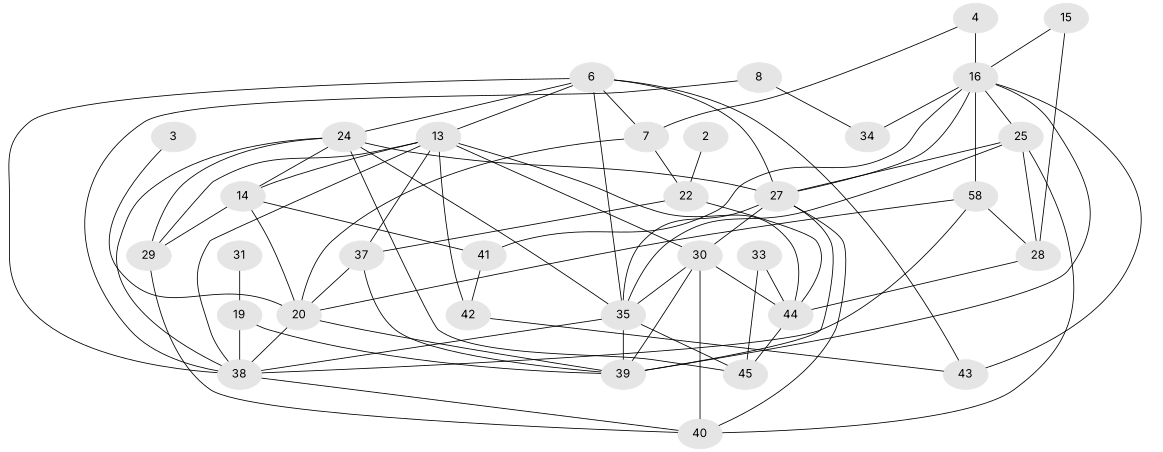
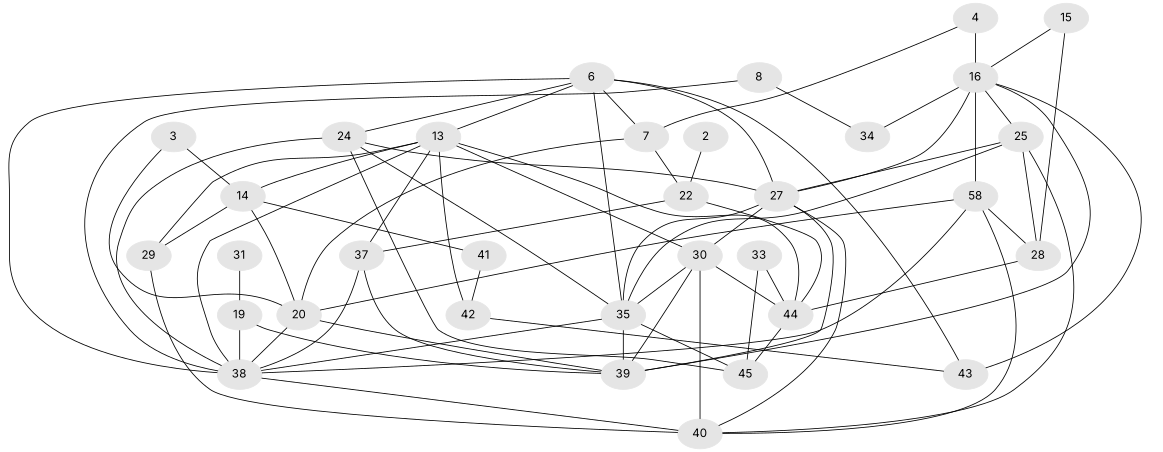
(218, 162) -> none
(294, 167) -> (208, 167)
(751, 180) -> none
(330, 285) -> (324, 334)
none -> (987, 395)
